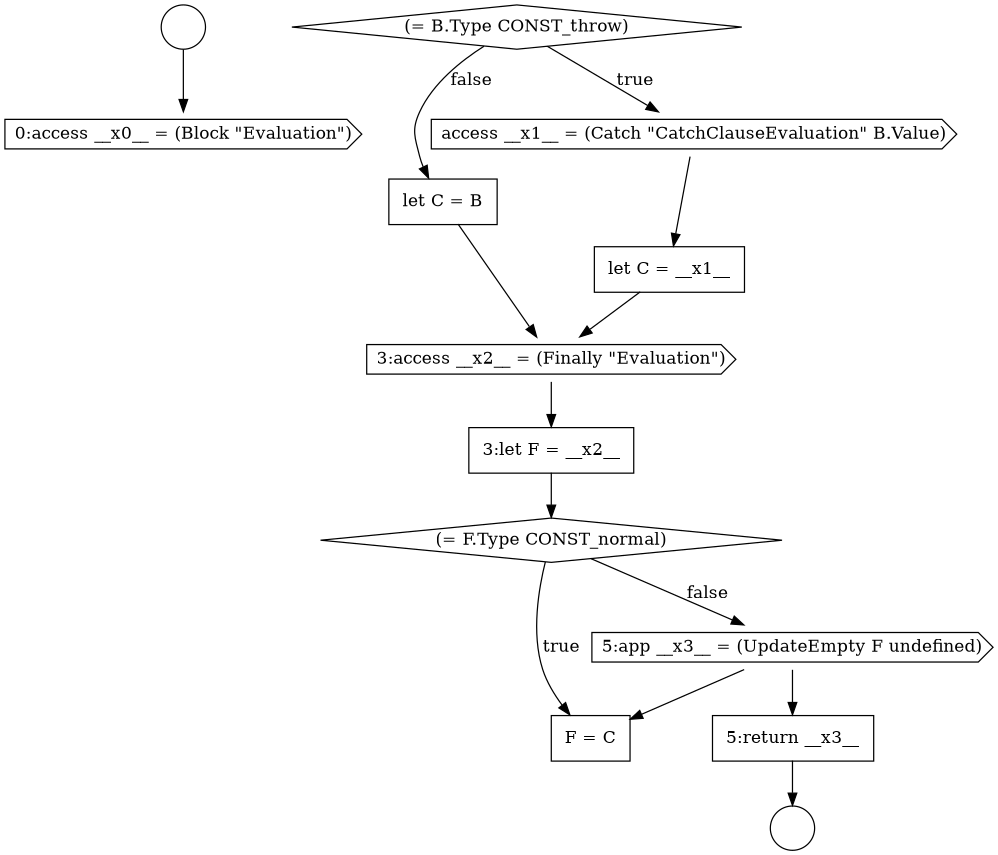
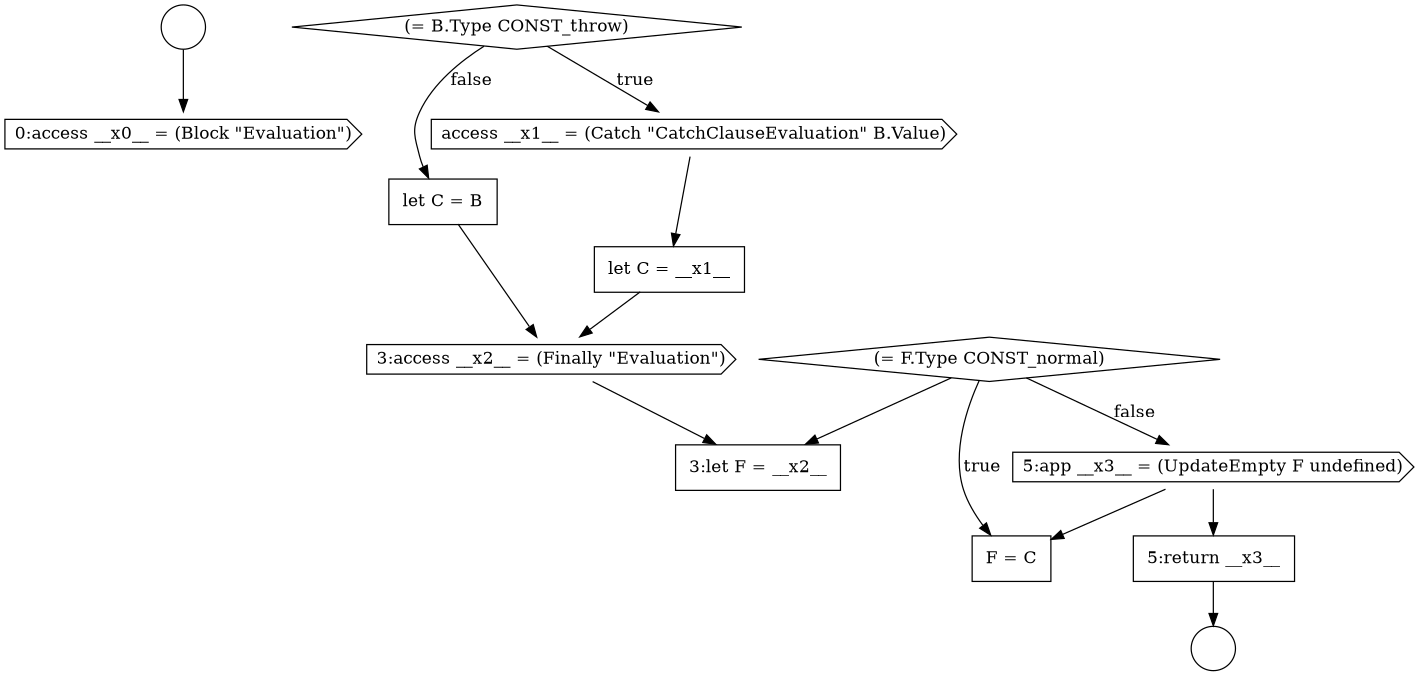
(551, 489) -> (884, 408)
